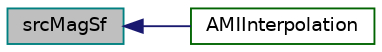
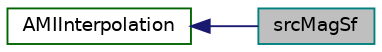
(167, 26) -> (234, 26)
